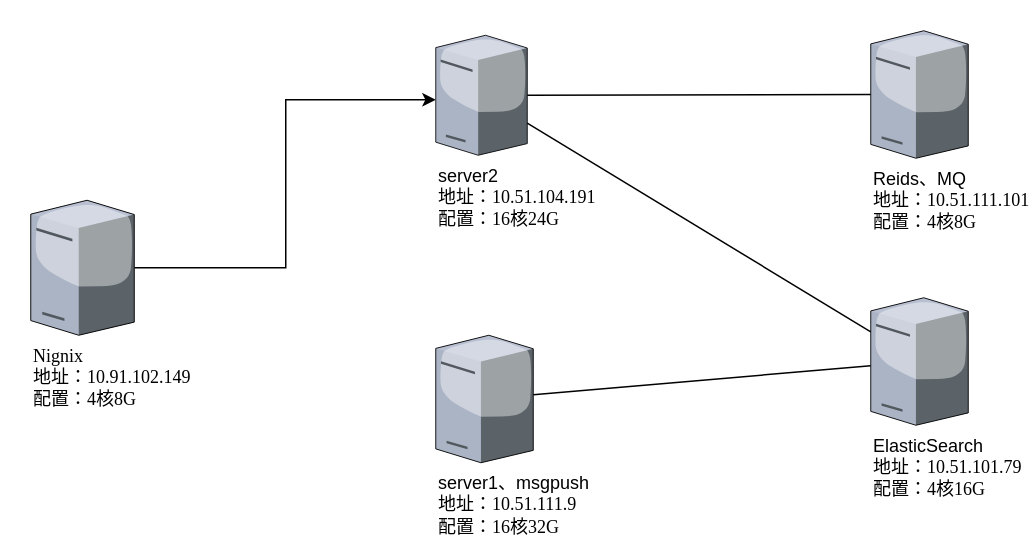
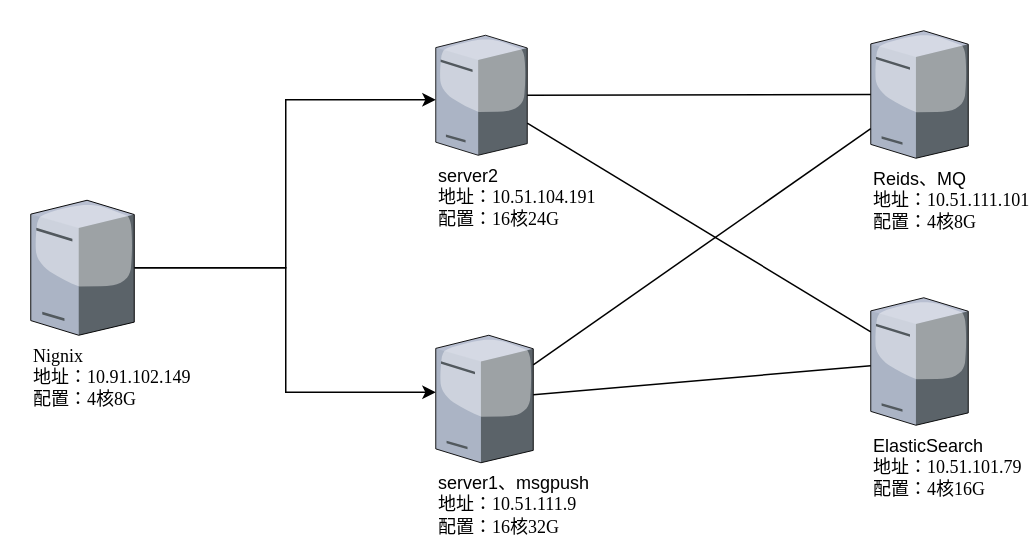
none -> (702, 247)
none -> (294, 392)
